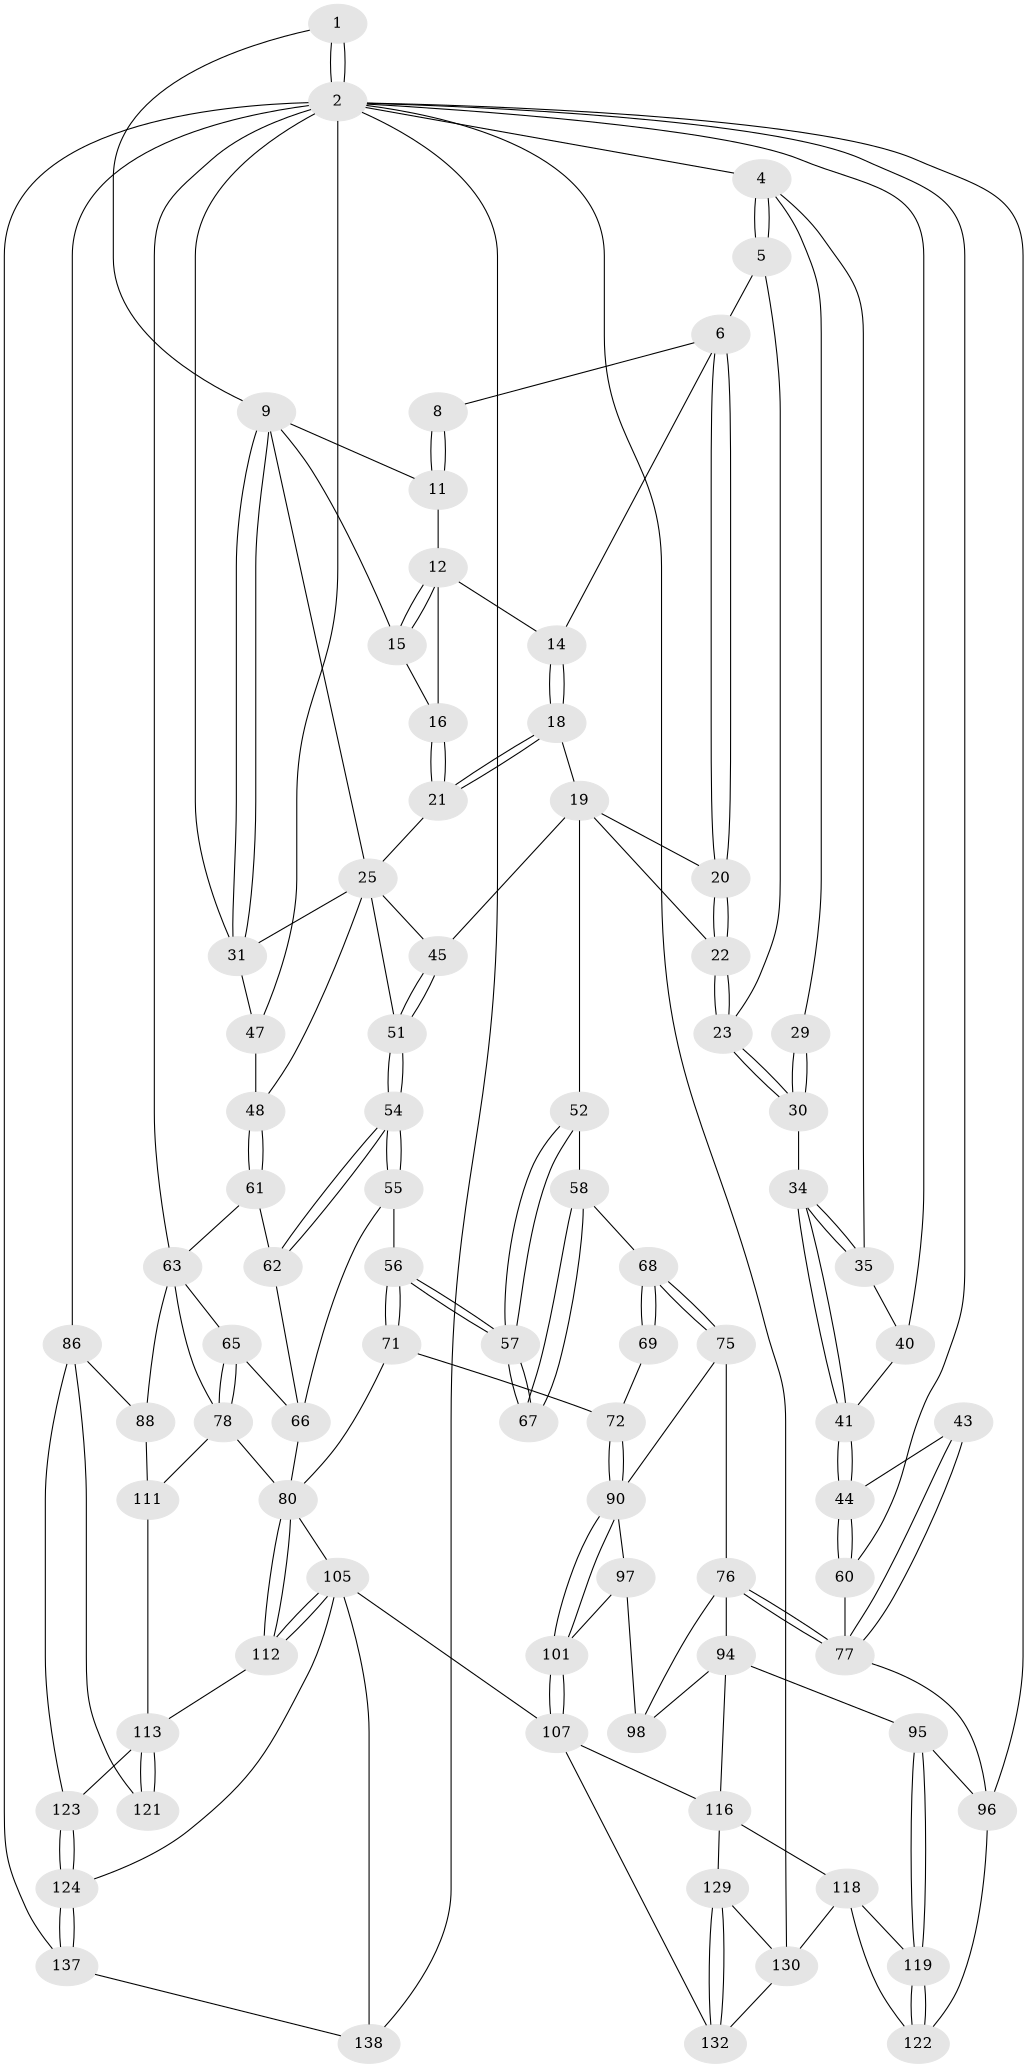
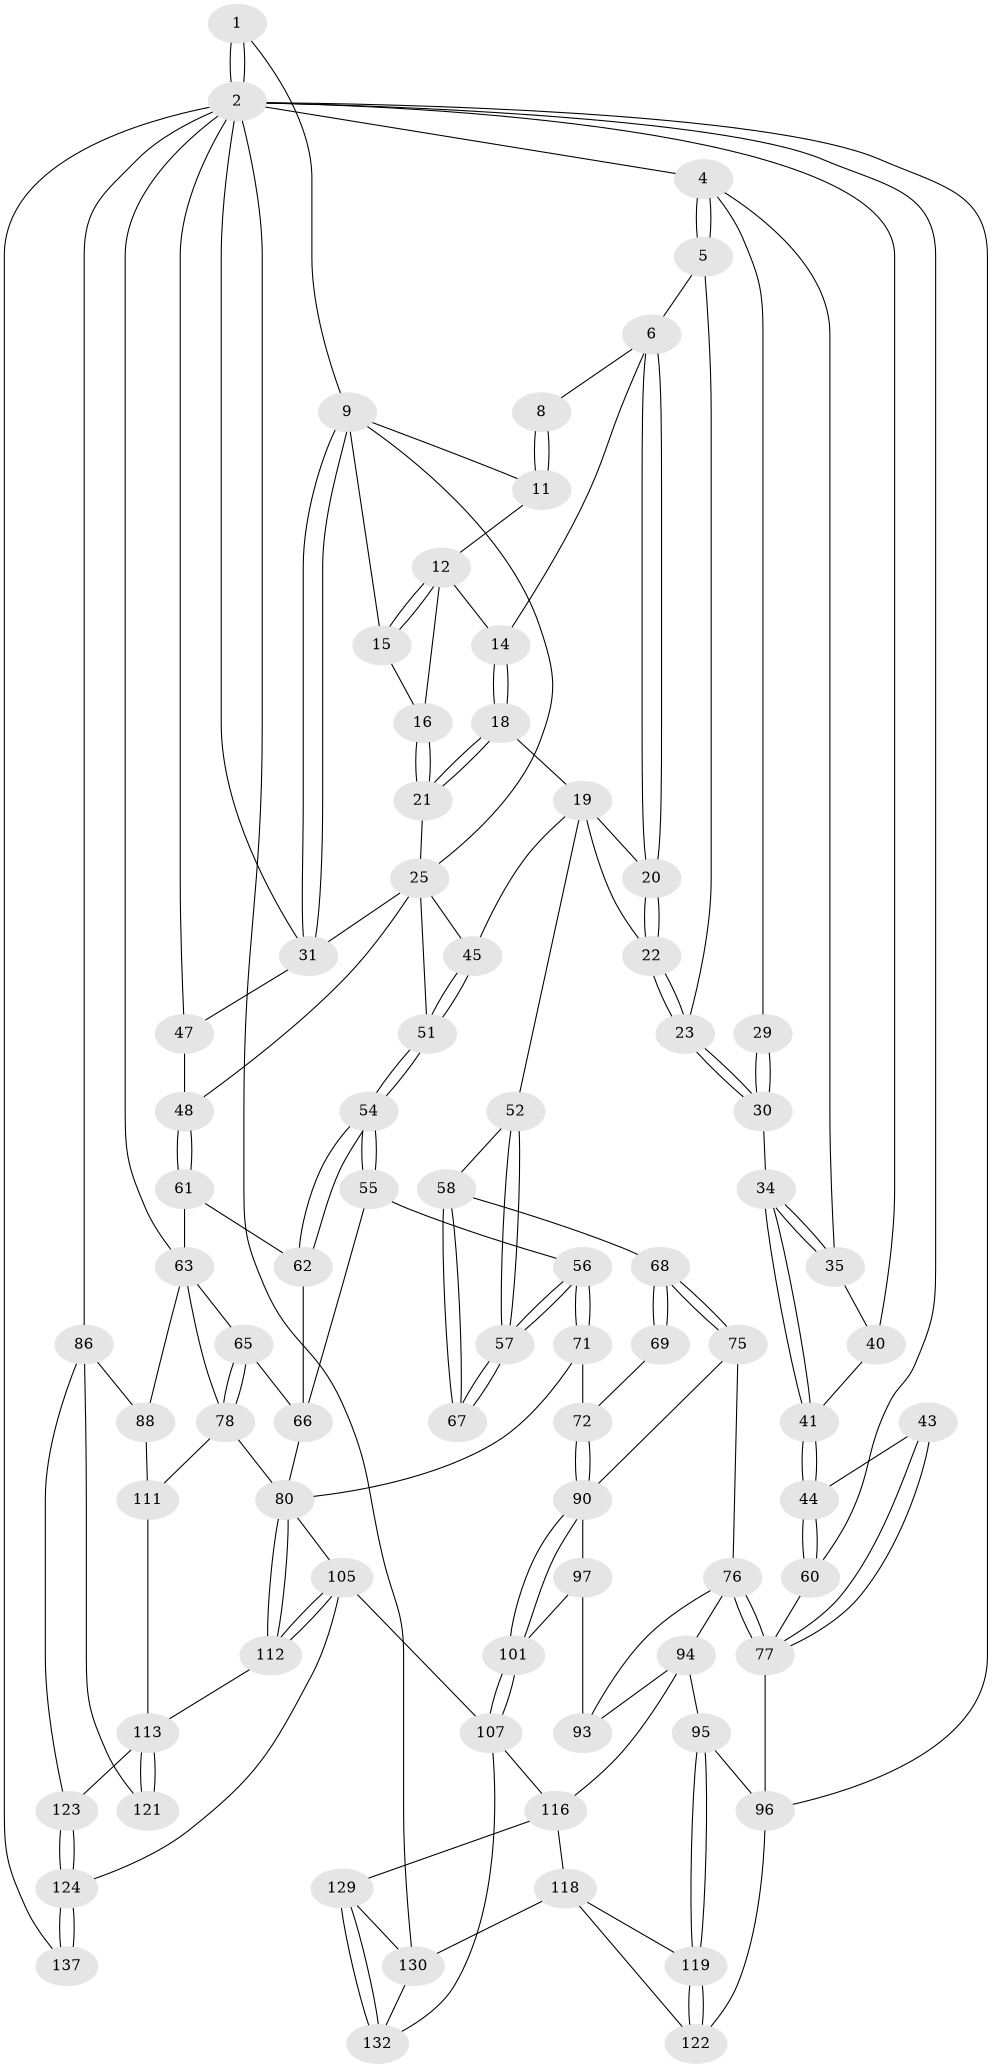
(637, 1733) -> (583, 1733)
(369, 2044) -> none
